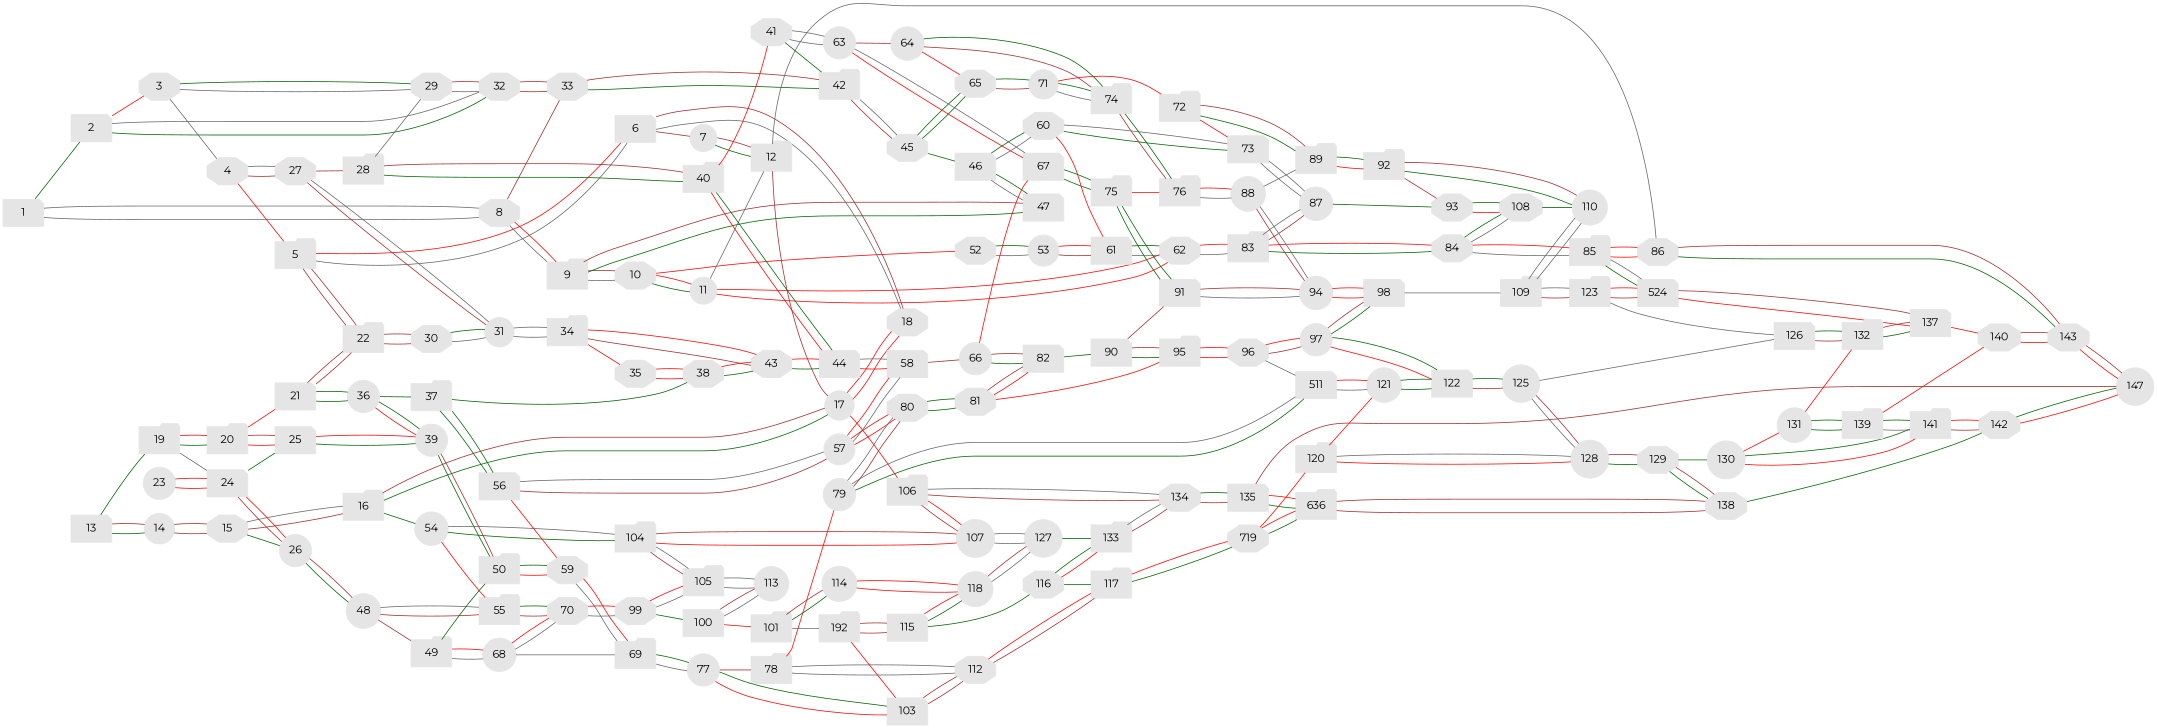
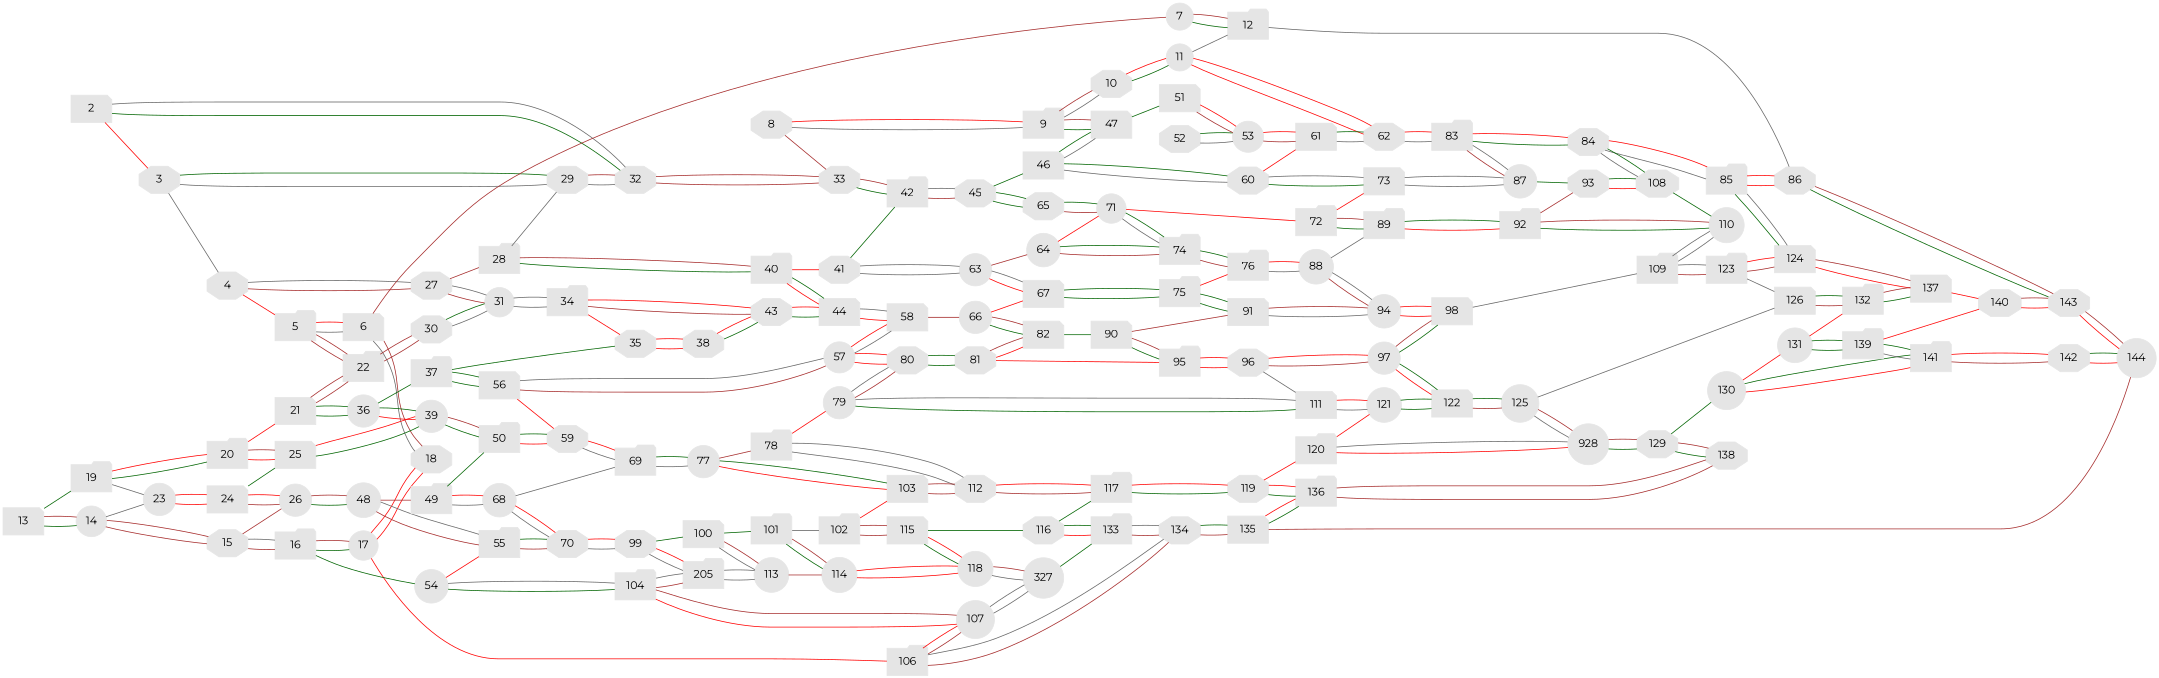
(941, 63) -> (1078, 229)
none -> (1180, 98)
(23, 213) -> none
(805, 259) -> none
(784, 276) -> none
(1658, 293) -> (1795, 259)
(1316, 385) -> (1316, 405)
(2135, 387) -> (2137, 358)
(571, 404) -> (533, 357)
(1590, 459) -> (1588, 444)
(194, 462) -> (128, 490)
(1866, 472) -> none
(1316, 506) -> (1316, 493)
none -> (125, 511)
(1043, 538) -> (1043, 578)
(1248, 538) -> (1248, 489)
(263, 540) -> (262, 521)
none -> (805, 575)
(703, 582) -> (703, 575)
(738, 626) -> (738, 532)
(839, 628) -> (839, 530)
